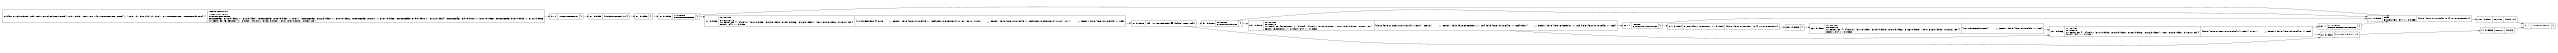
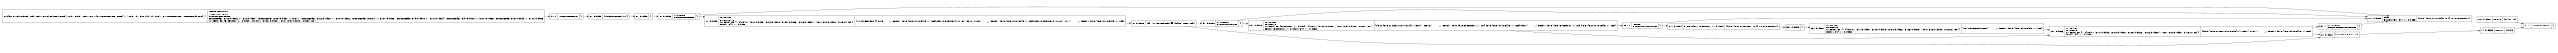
(2473, 19) -> none
(2510, 20) -> (2510, 20)
(1222, 22) -> (1223, 22)
